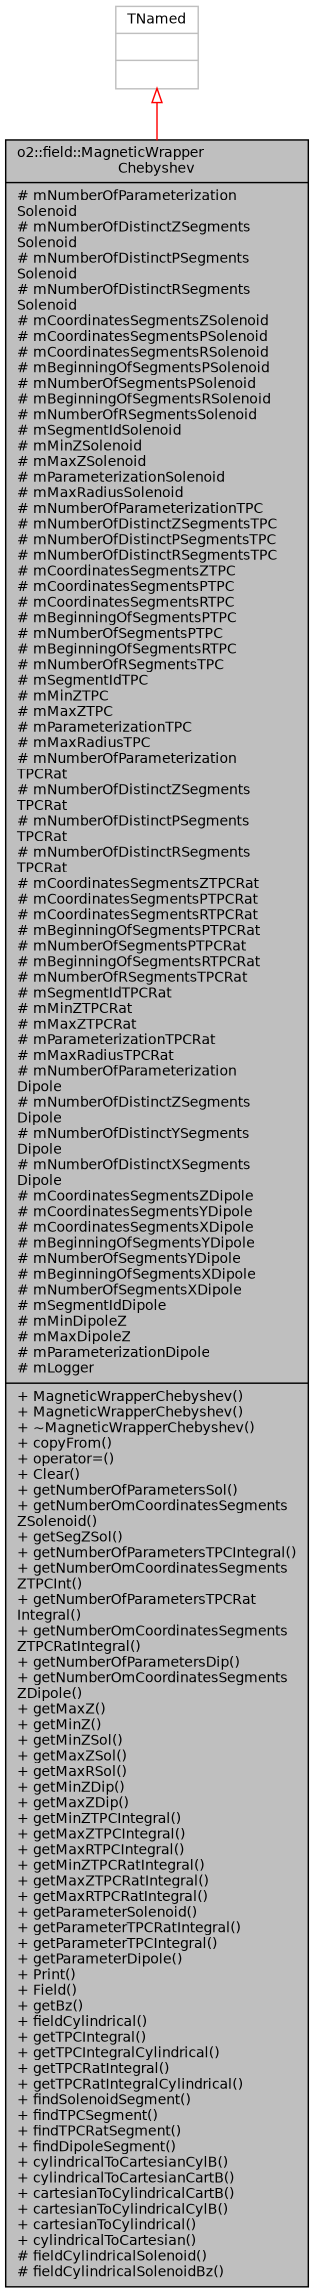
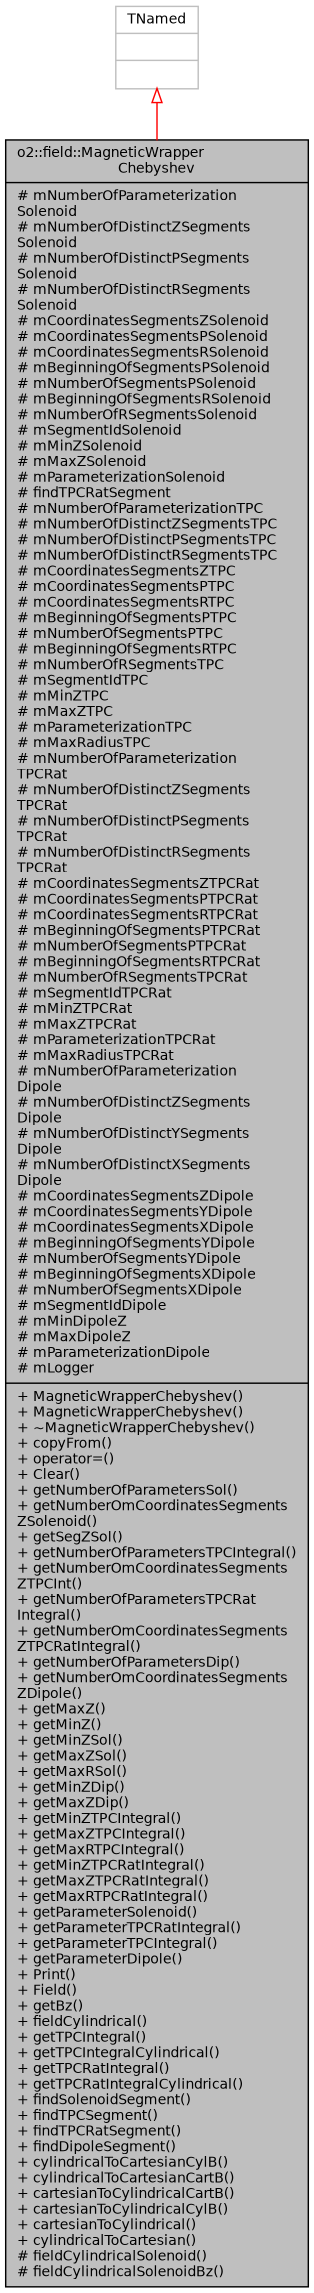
(101, 493) -> (94, 493)
